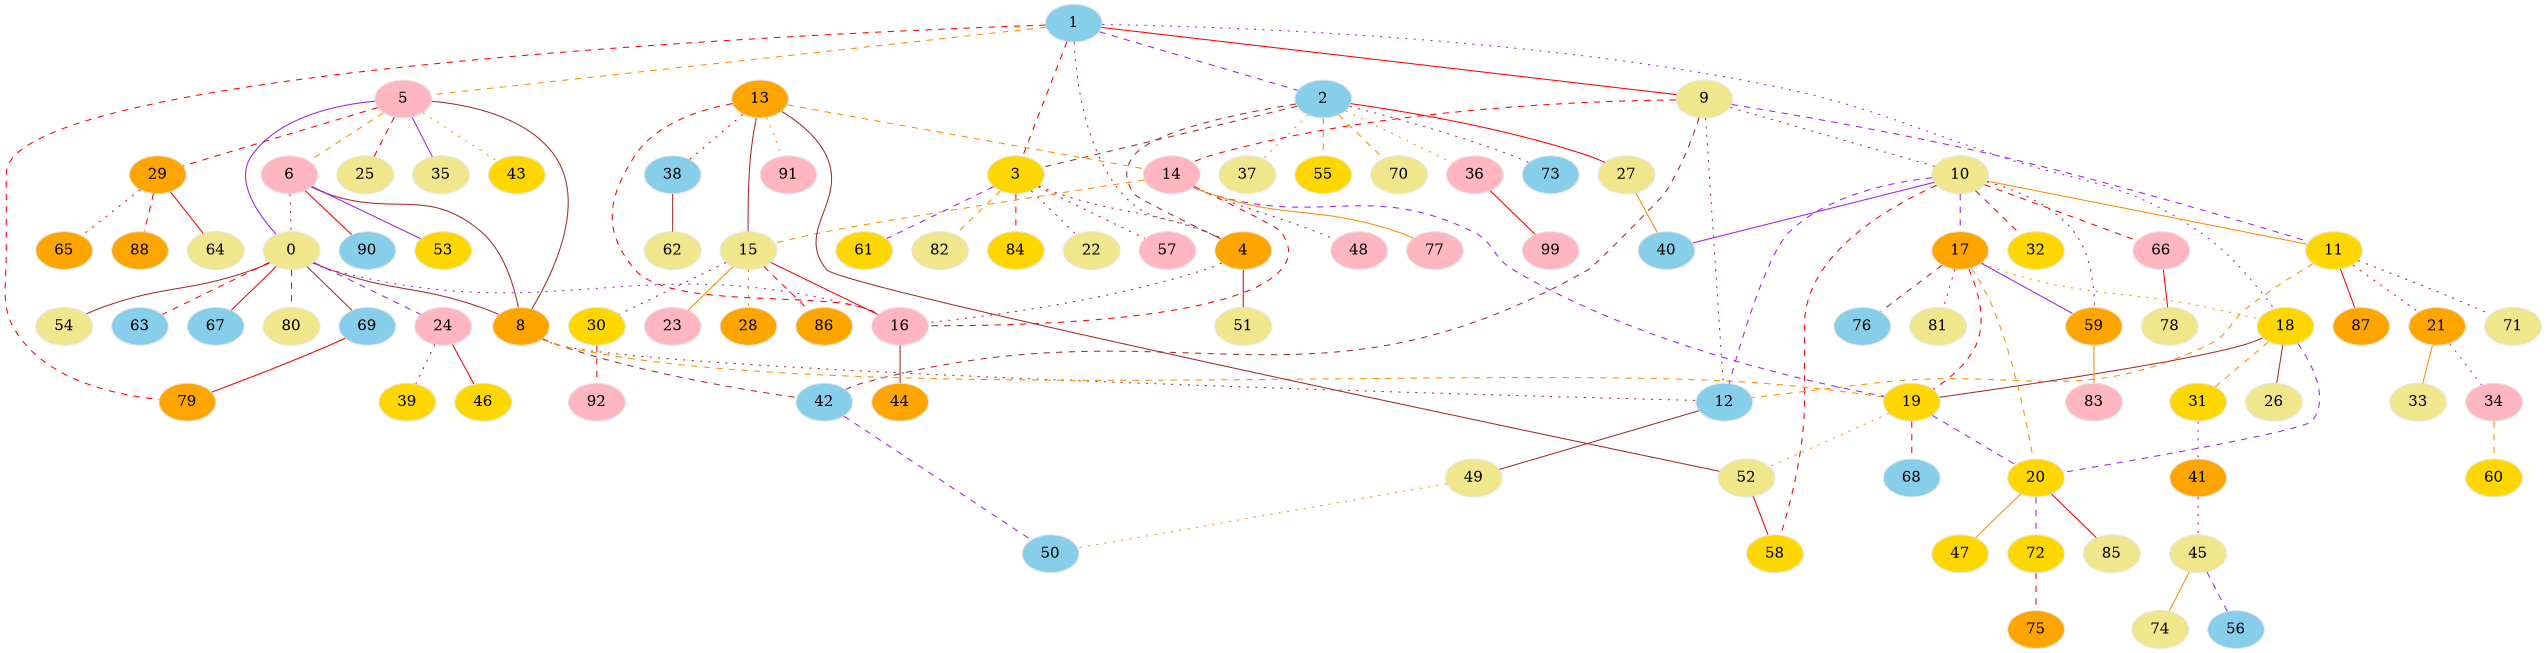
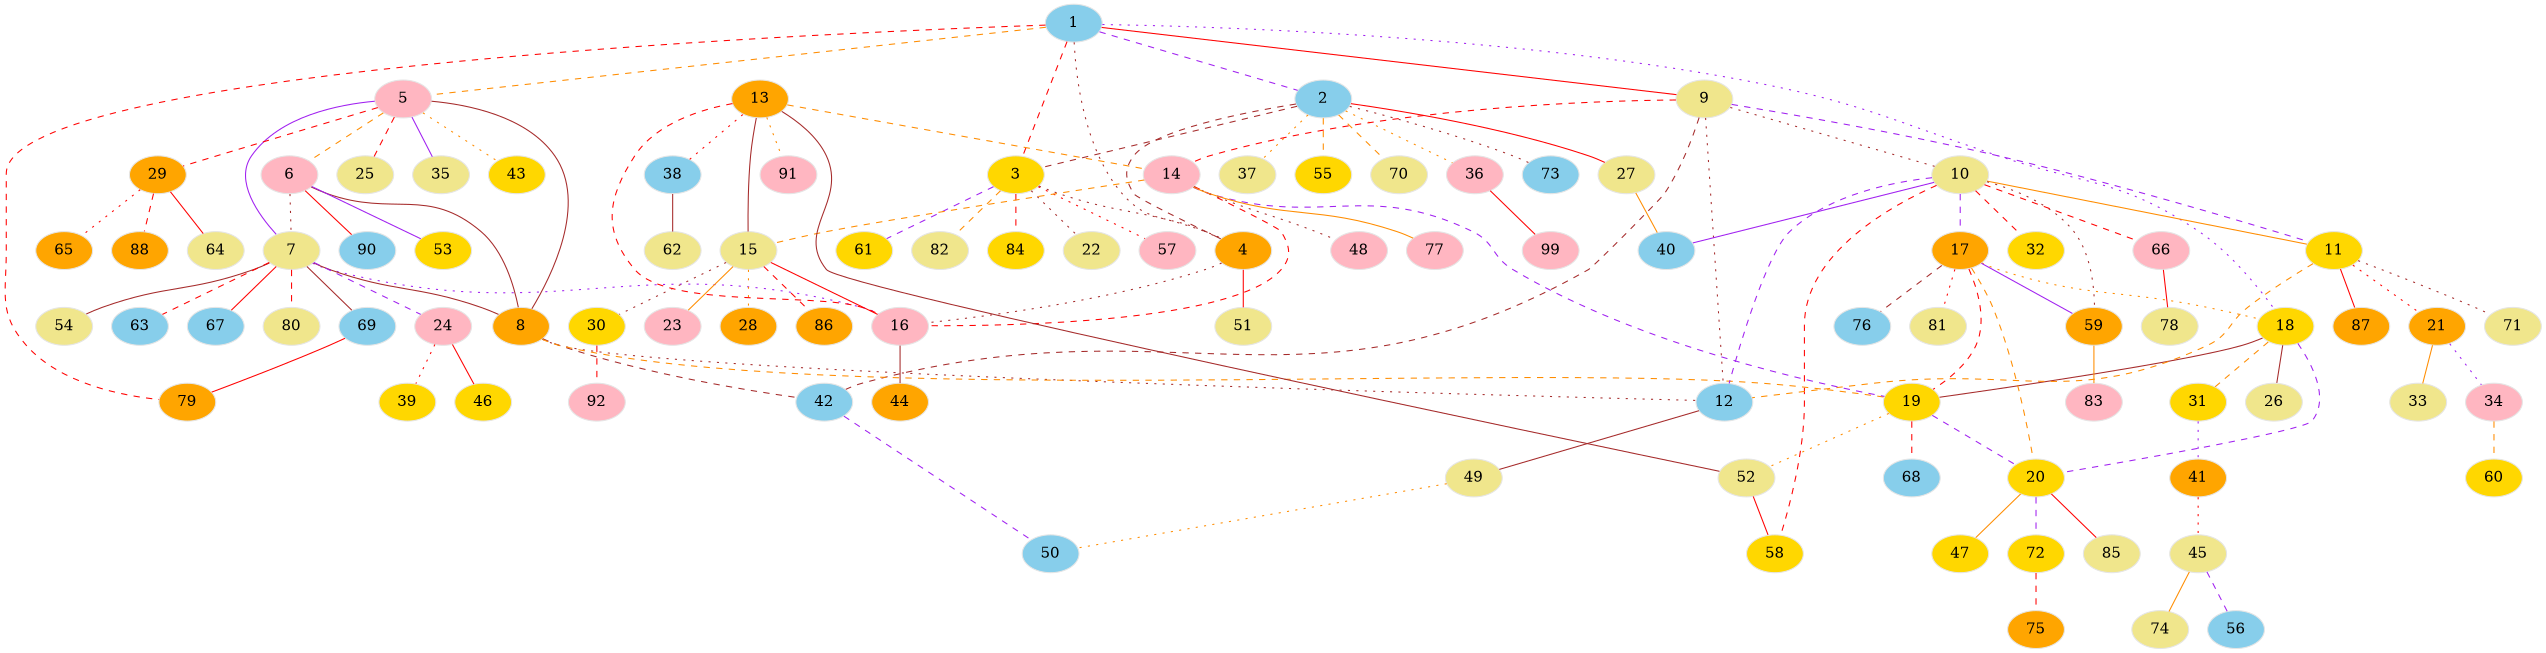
(292, 251) -> (292, 251)
